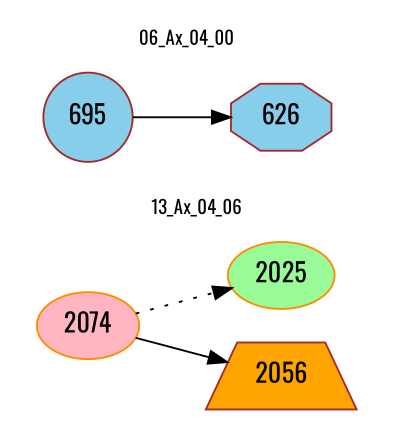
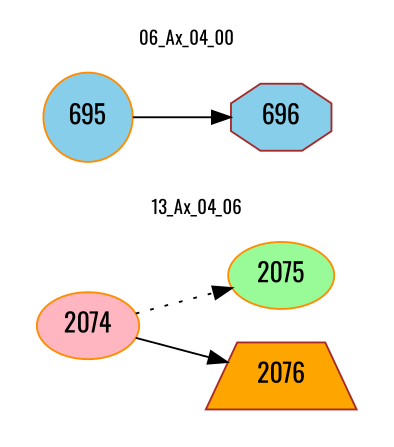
(88, 117) -> (88, 117)
(281, 117) -> (281, 117)
(281, 275) -> (281, 275)
(281, 376) -> (281, 376)
